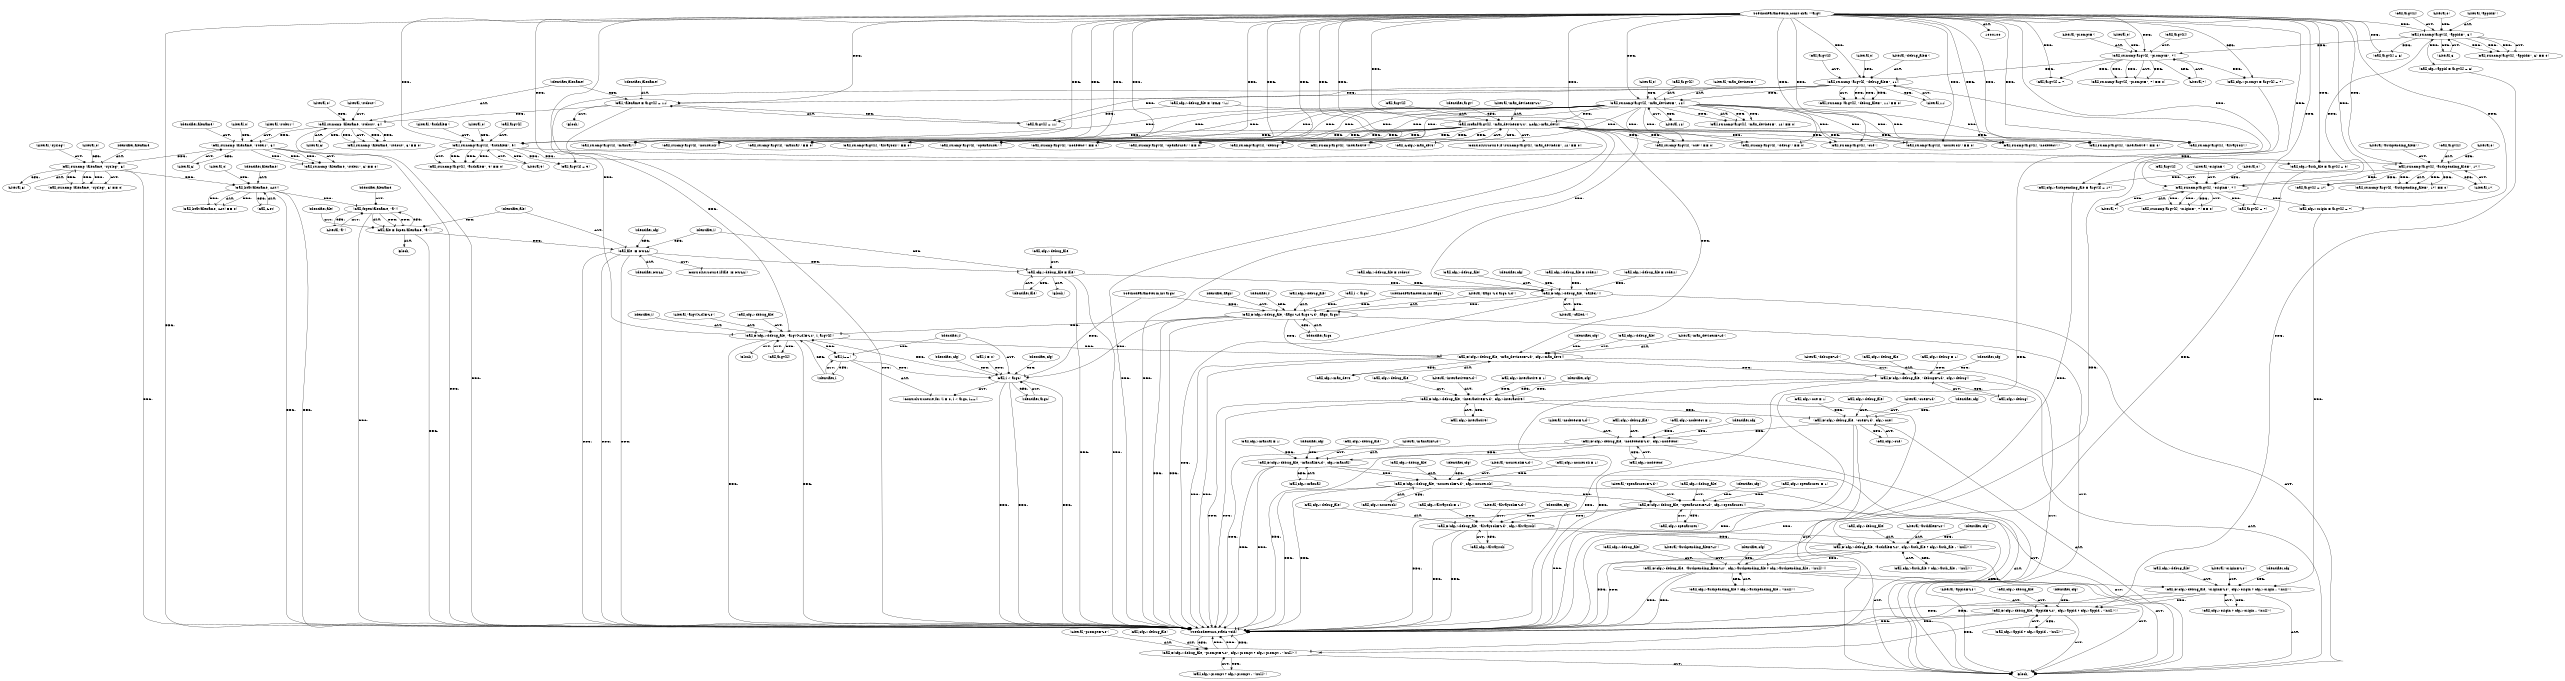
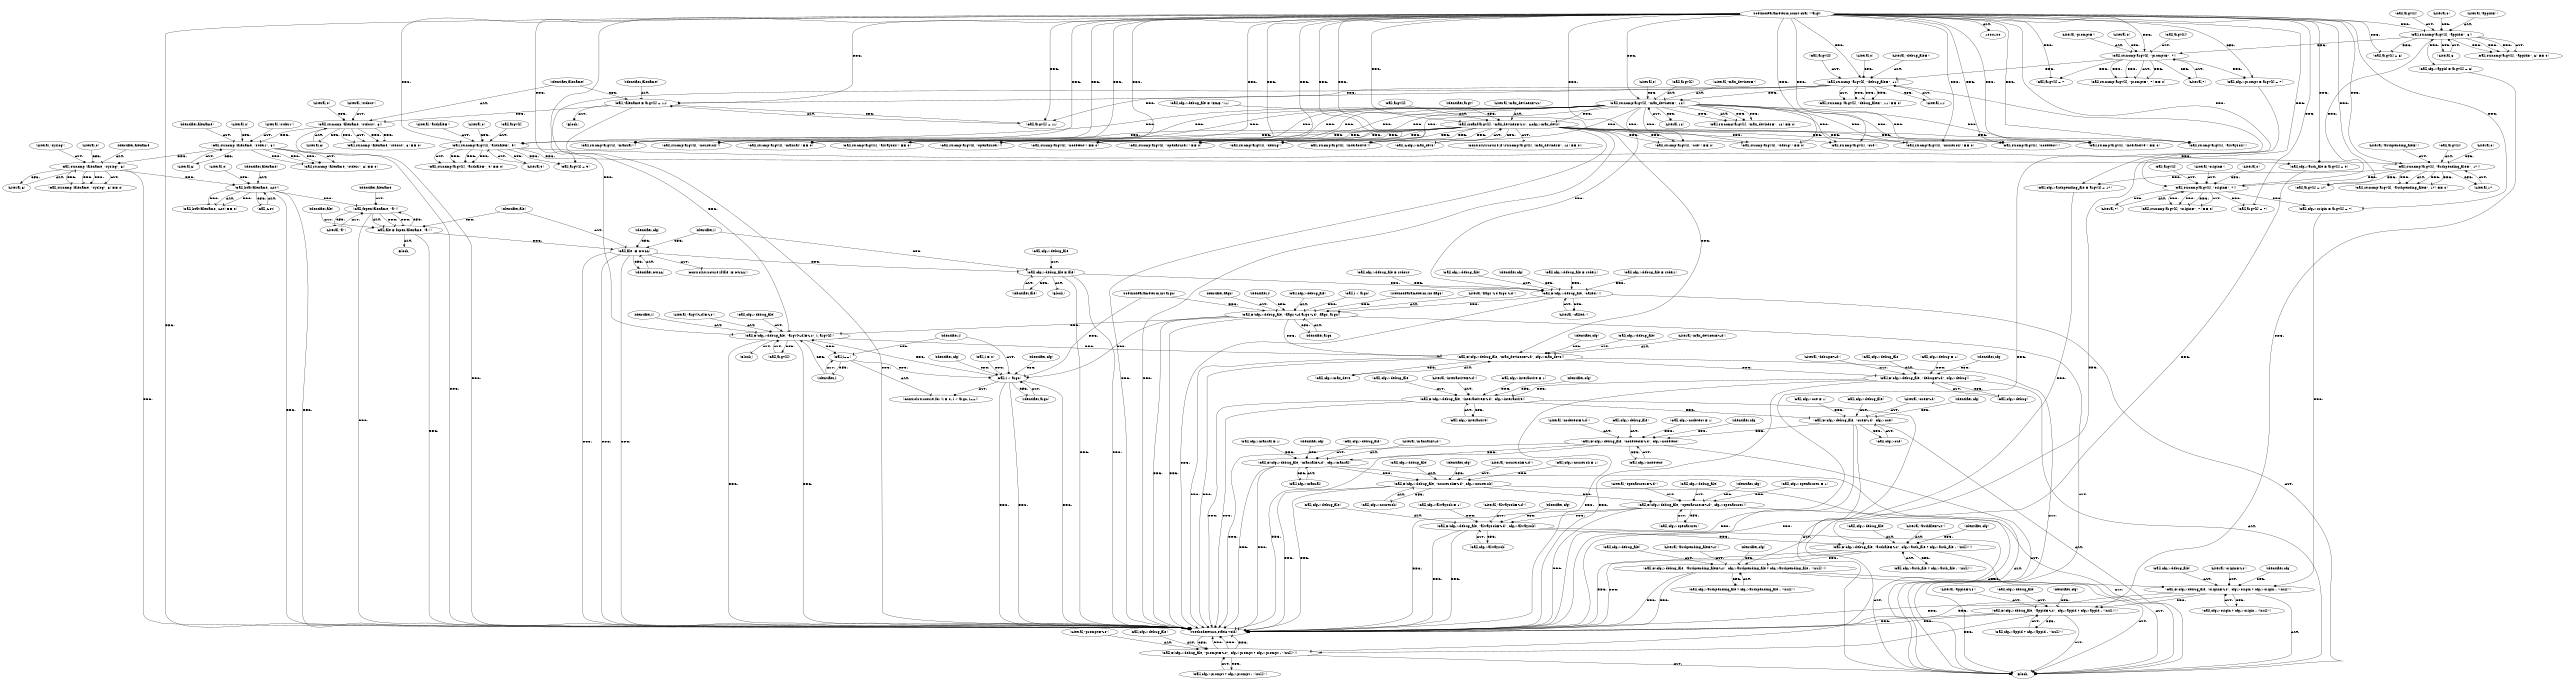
(1115, 111) -> (1350, 17)
none -> (634, 262)
